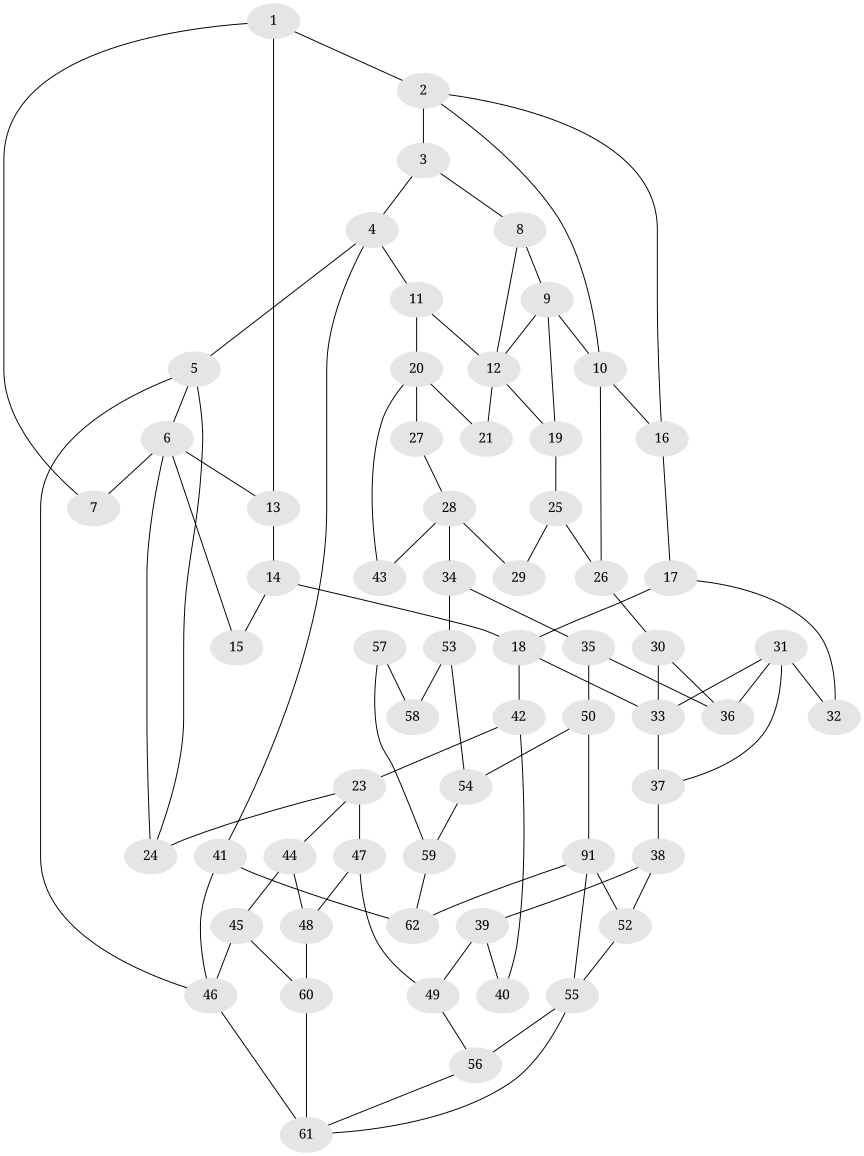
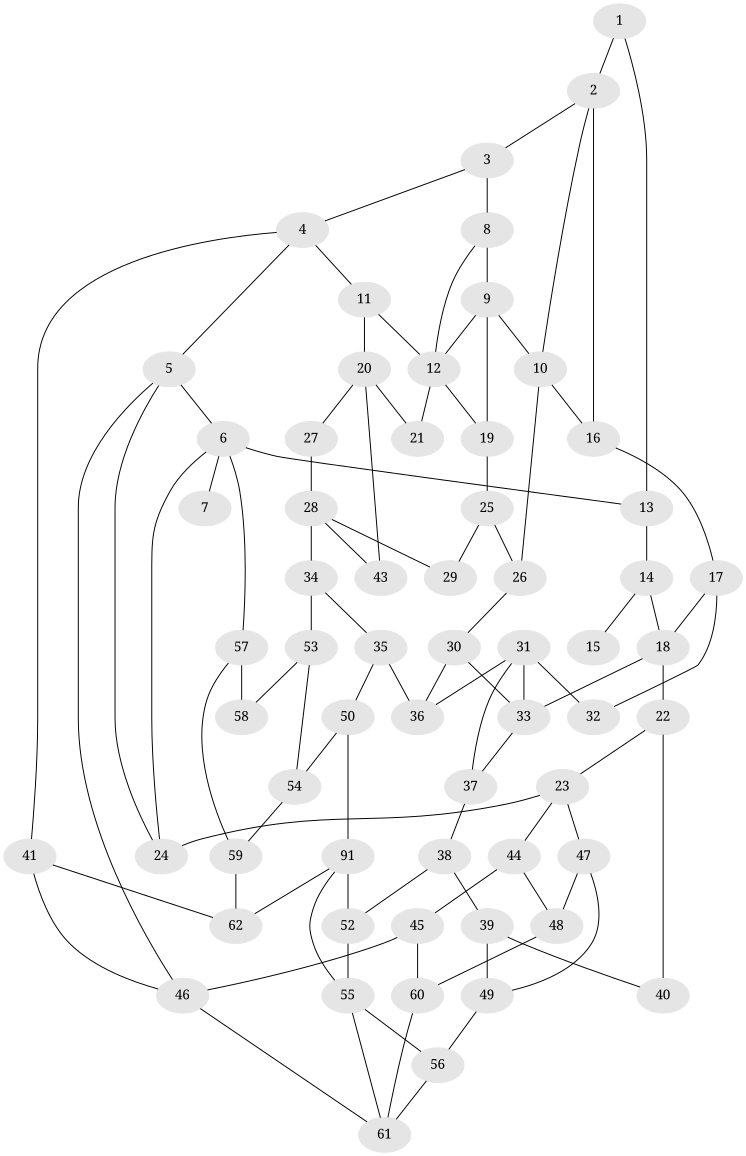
(4, 187) -> none
(202, 543) -> (245, 542)
(519, 717) -> (663, 717)
